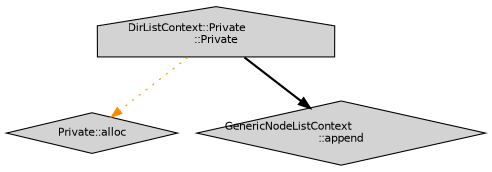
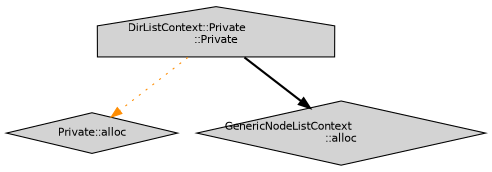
(341, 133) -> (341, 133)
